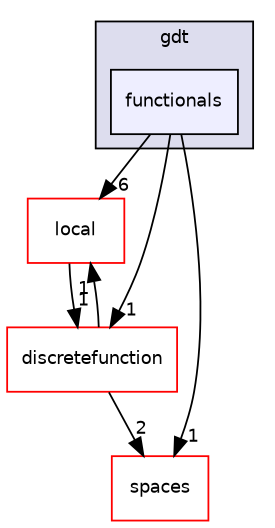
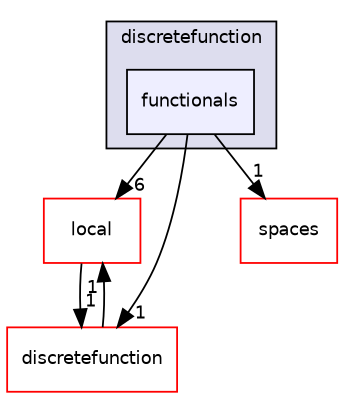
(174, 38) -> (191, 38)
(122, 416) -> none
